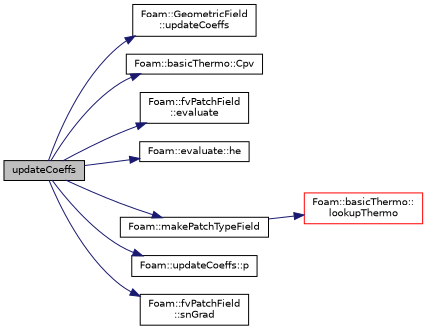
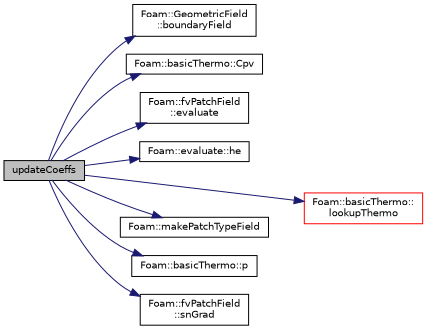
(194, 20) -> (194, 20)
(281, 218) -> (189, 188)
(194, 266) -> (194, 266)
